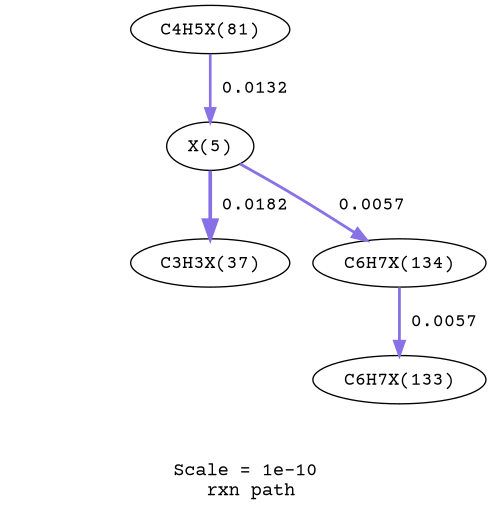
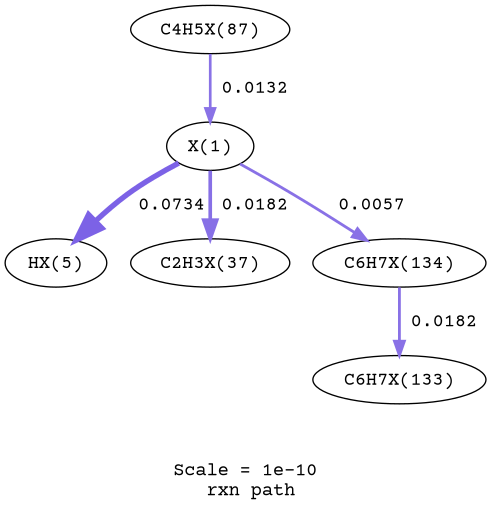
(210, 30) -> (210, 30)
(210, 146) -> (210, 146)
none -> (56, 263)
(210, 263) -> (210, 263)
(438, 321) -> (438, 321)
